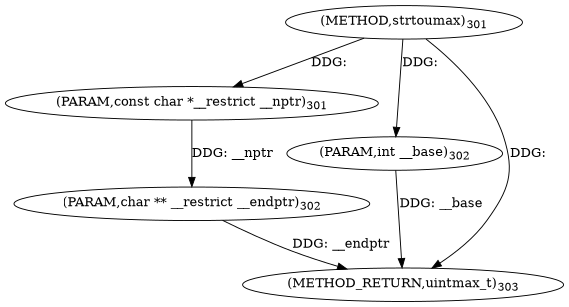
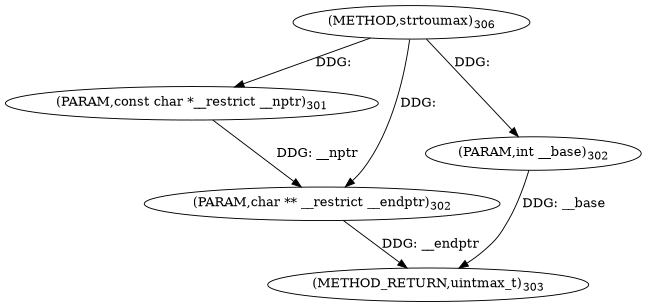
(477, 21) -> (485, 21)
(507, 150) -> (392, 115)
